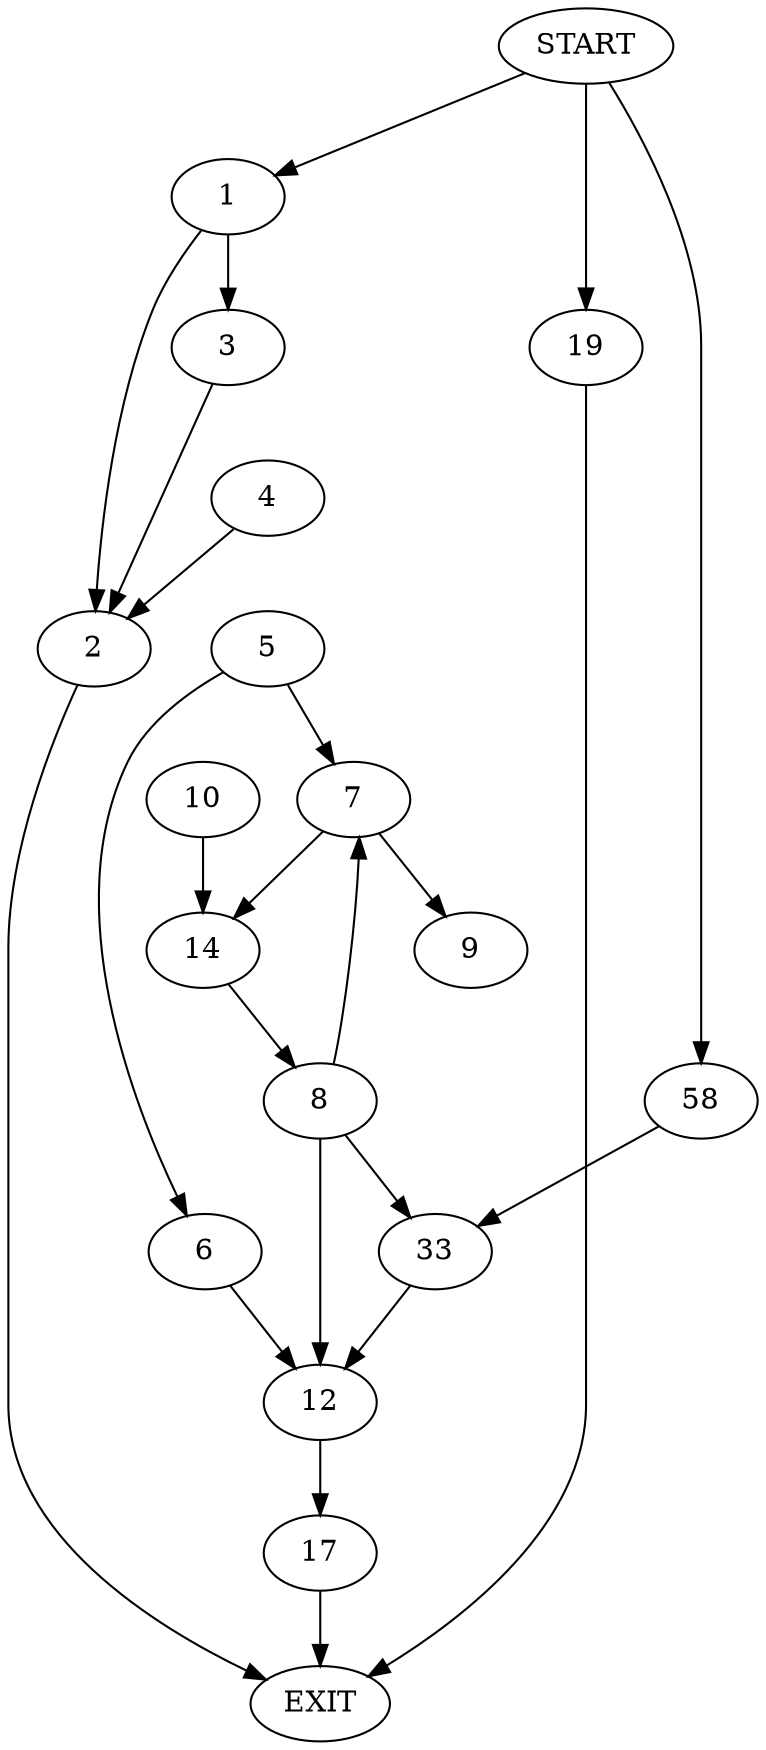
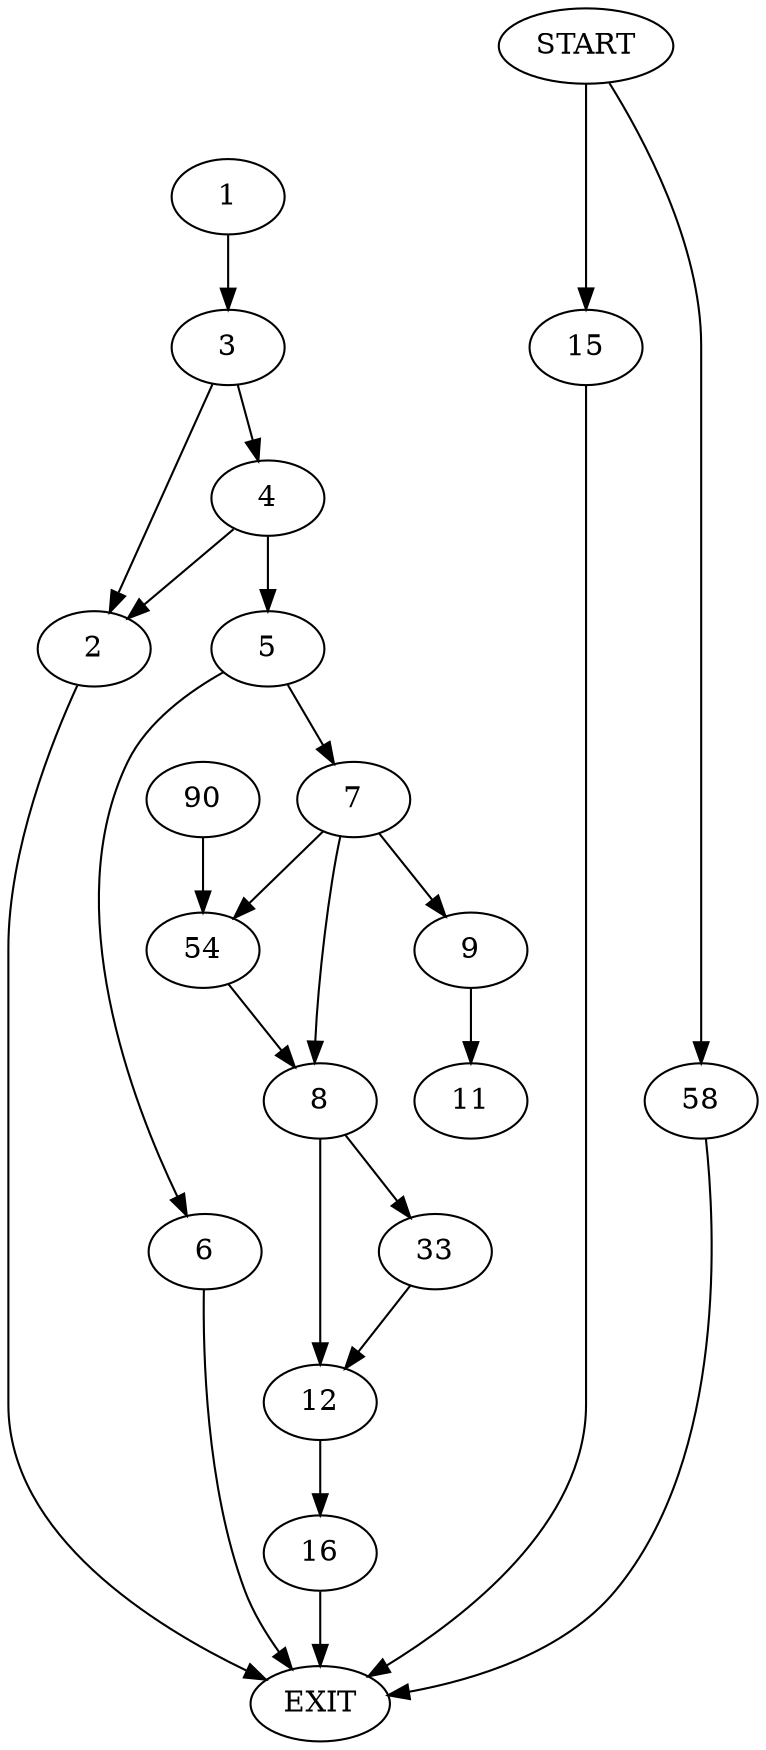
(410, 120) -> none
(586, 347) -> (586, 347)
(124, 402) -> none
none -> (245, 413)
none -> (268, 563)
(203, 800) -> (203, 800)
(203, 950) -> (203, 950)
(350, 962) -> (324, 938)
none -> (471, 1101)
(570, 1175) -> (673, 1487)
(256, 1319) -> (216, 1477)
(320, 1553) -> (320, 1553)
